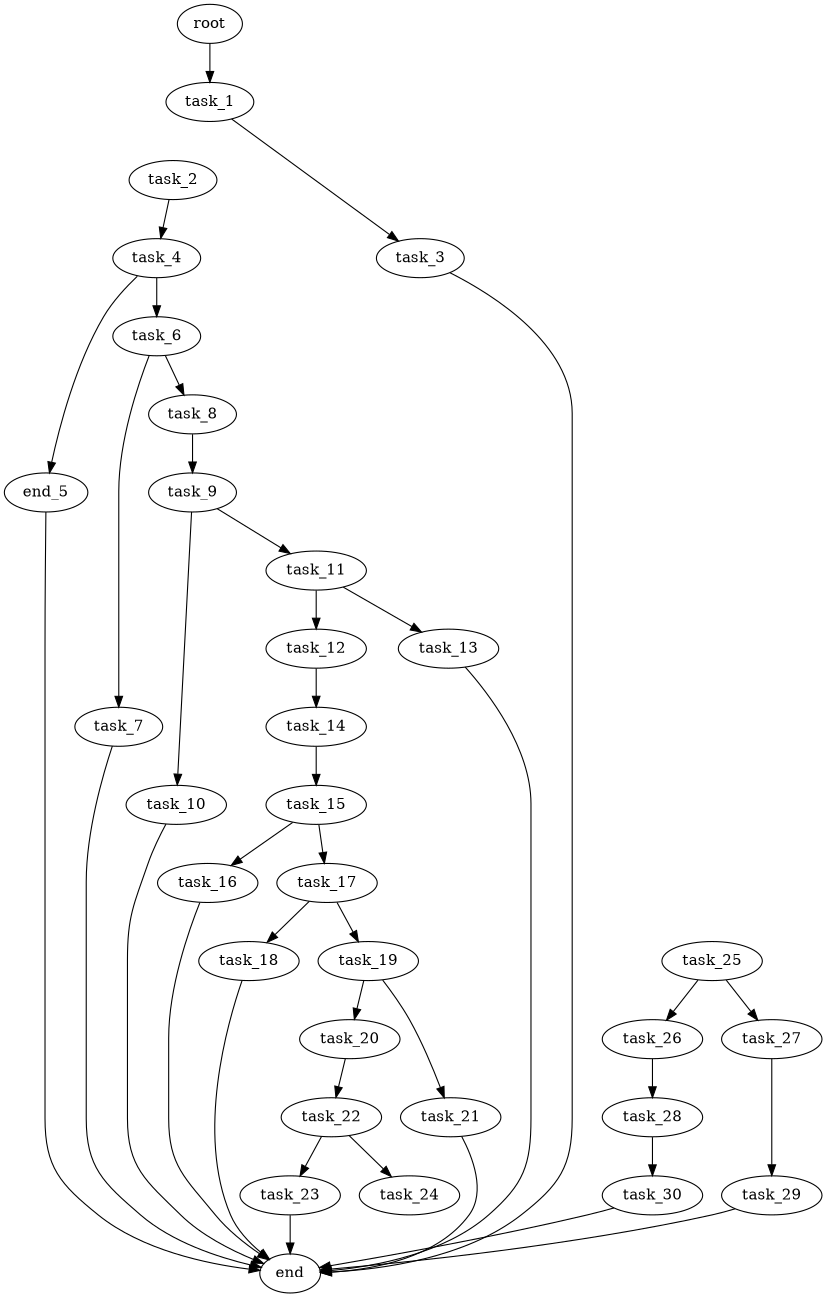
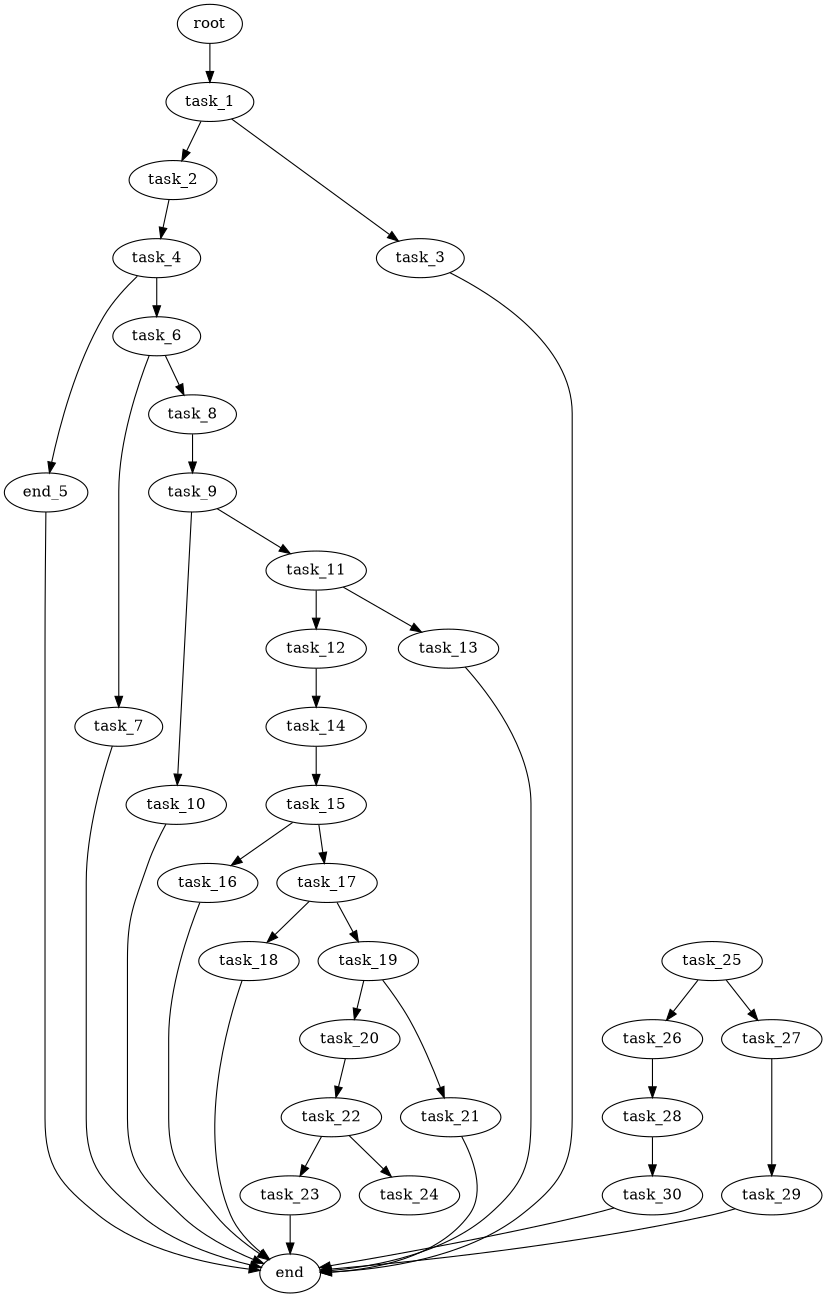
none -> (194, 136)
